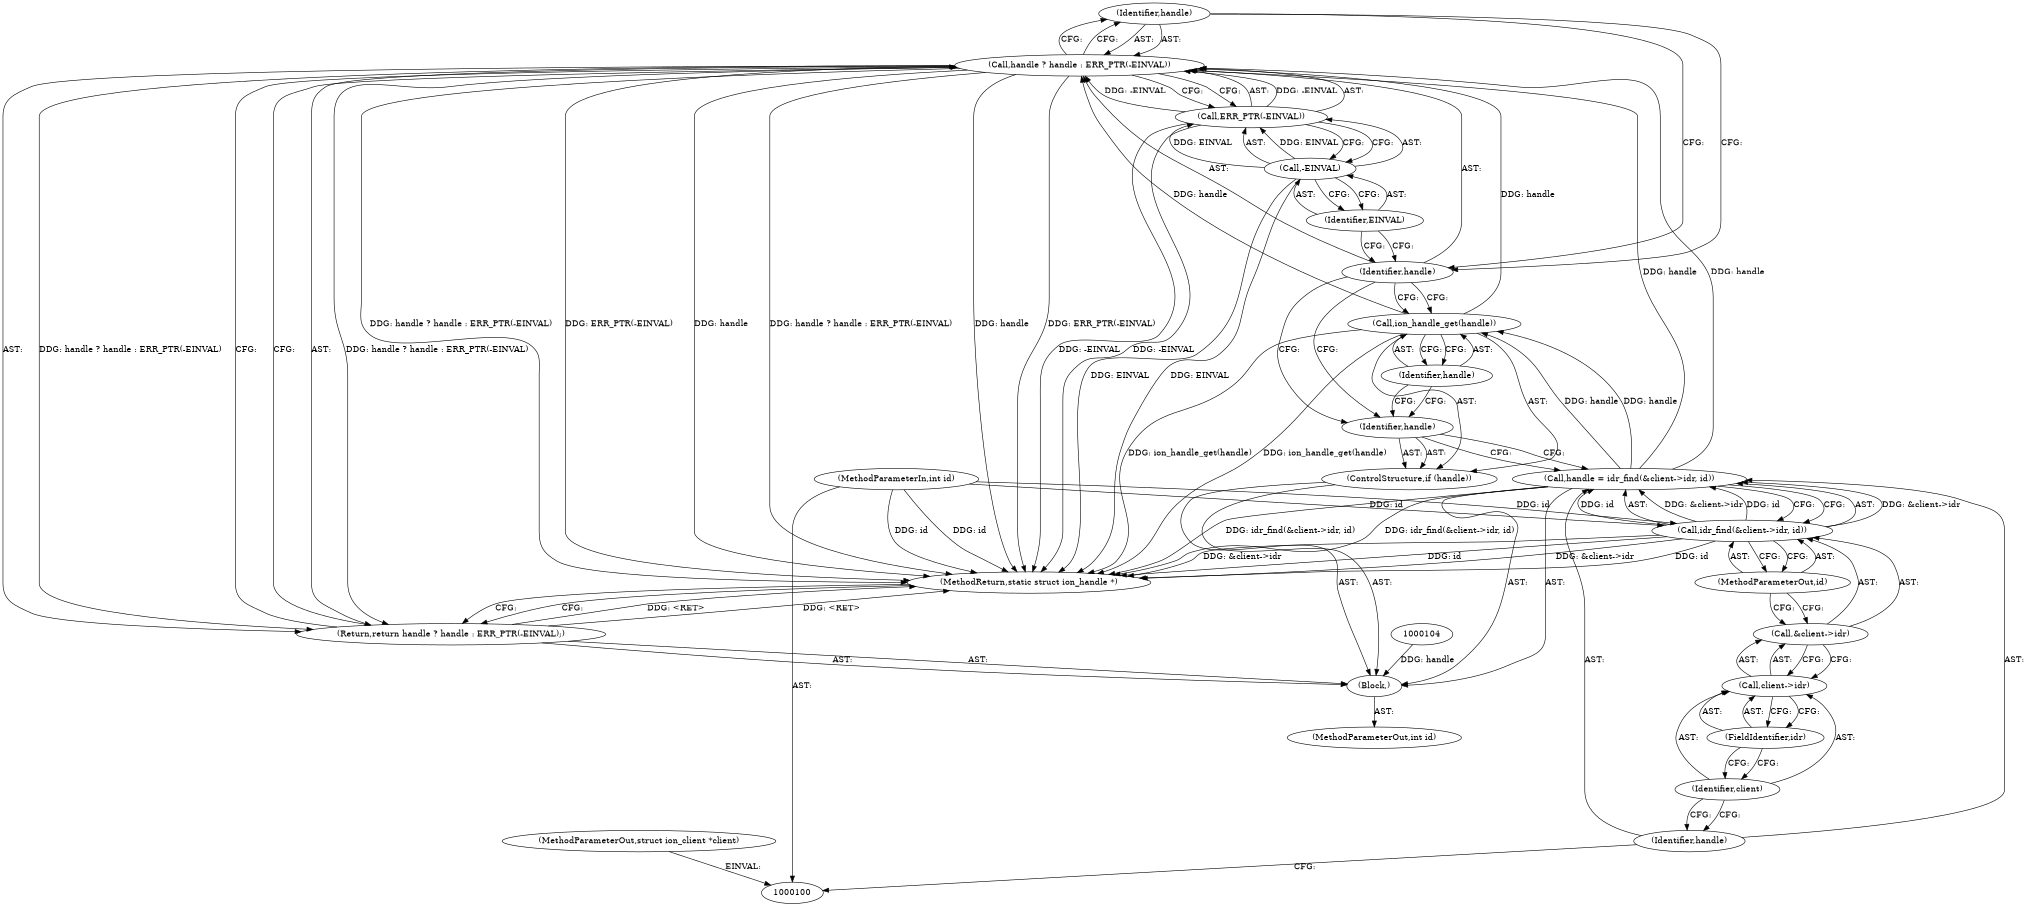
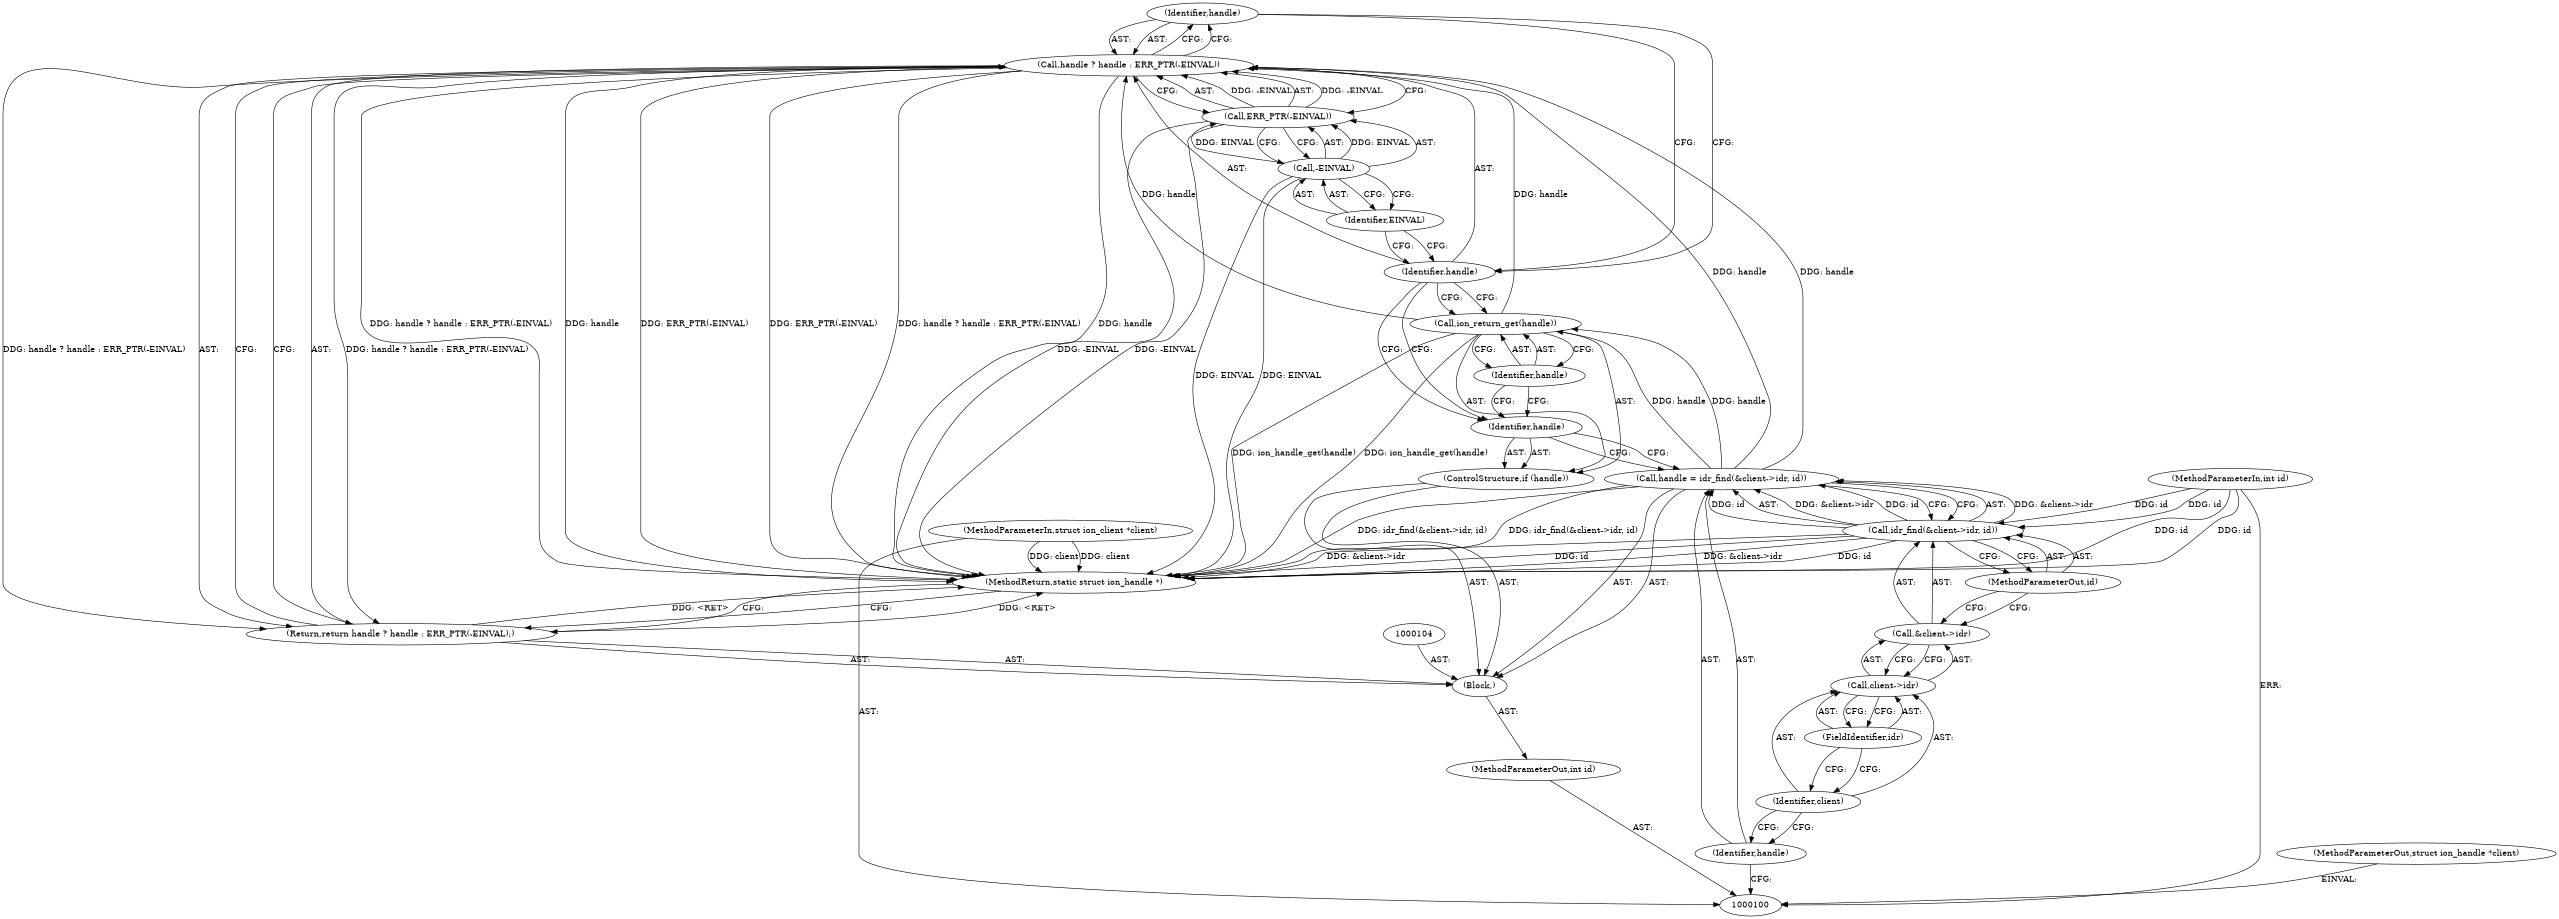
(1434, 324) -> (1496, 324)
none -> (1060, 531)
(1428, 660) -> (1442, 660)
(804, 686) -> (2272, 686)
none -> (1640, 836)
(639, 841) -> (2416, 854)
